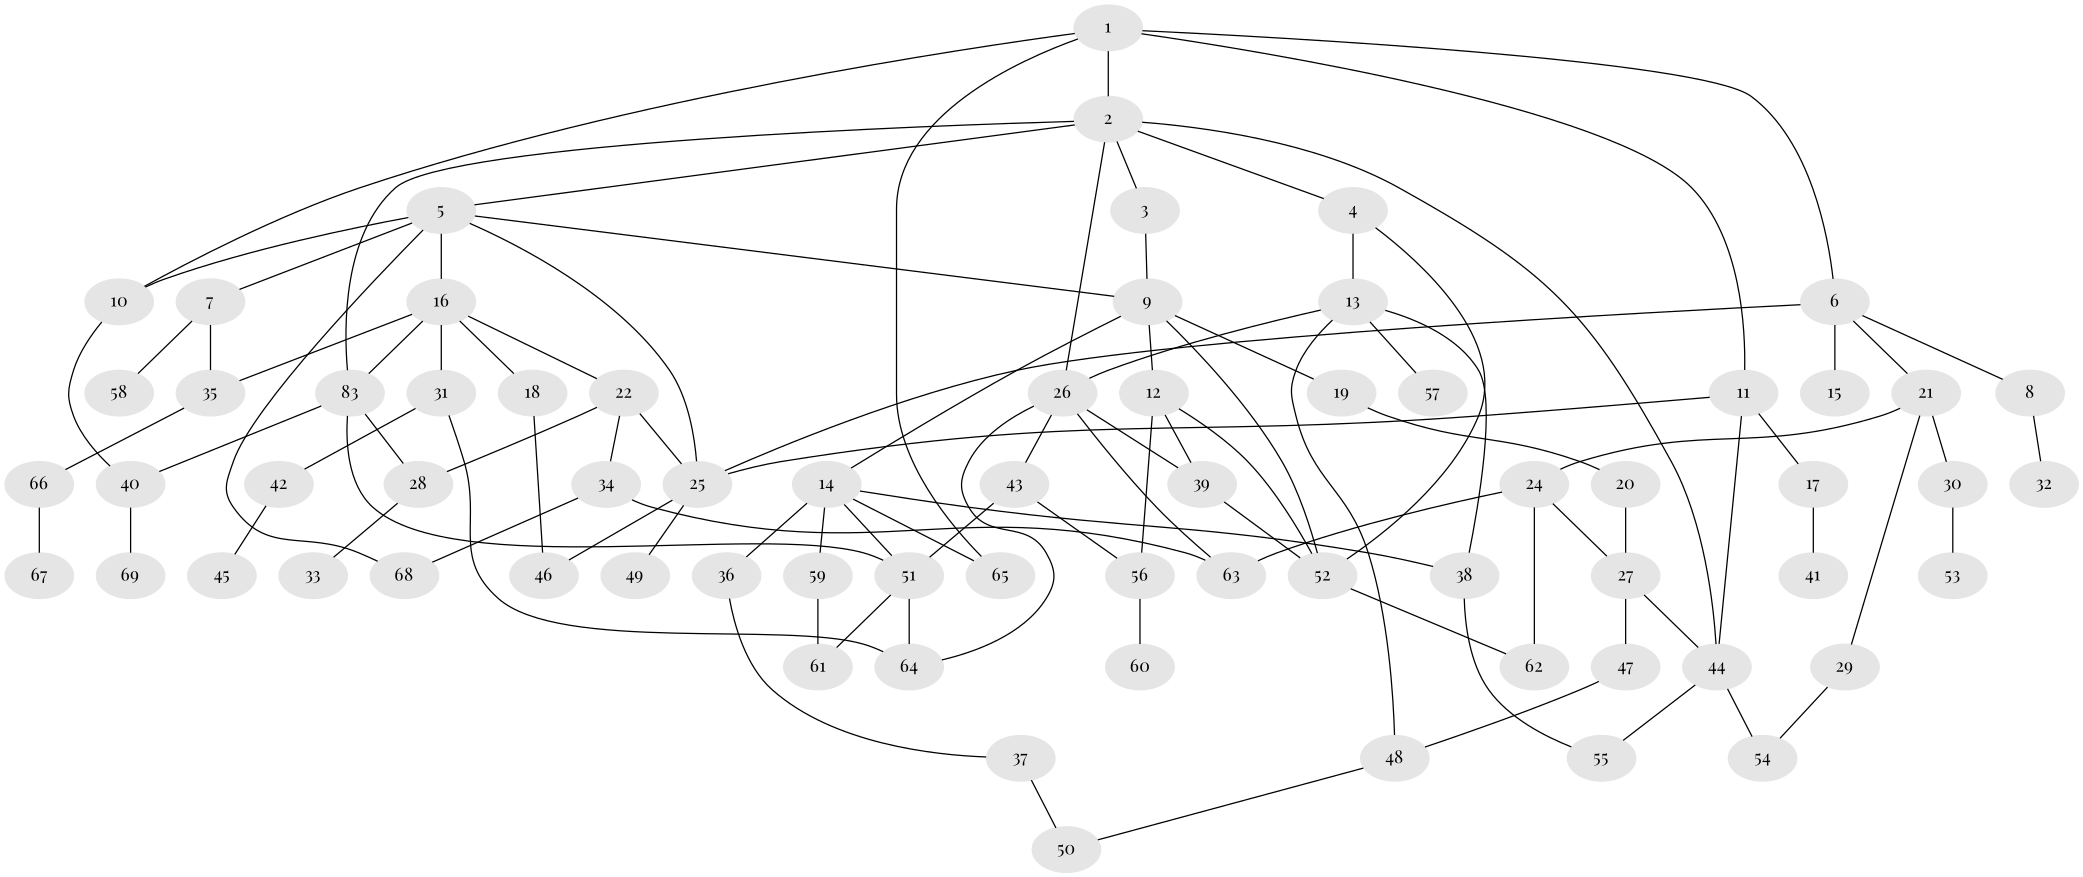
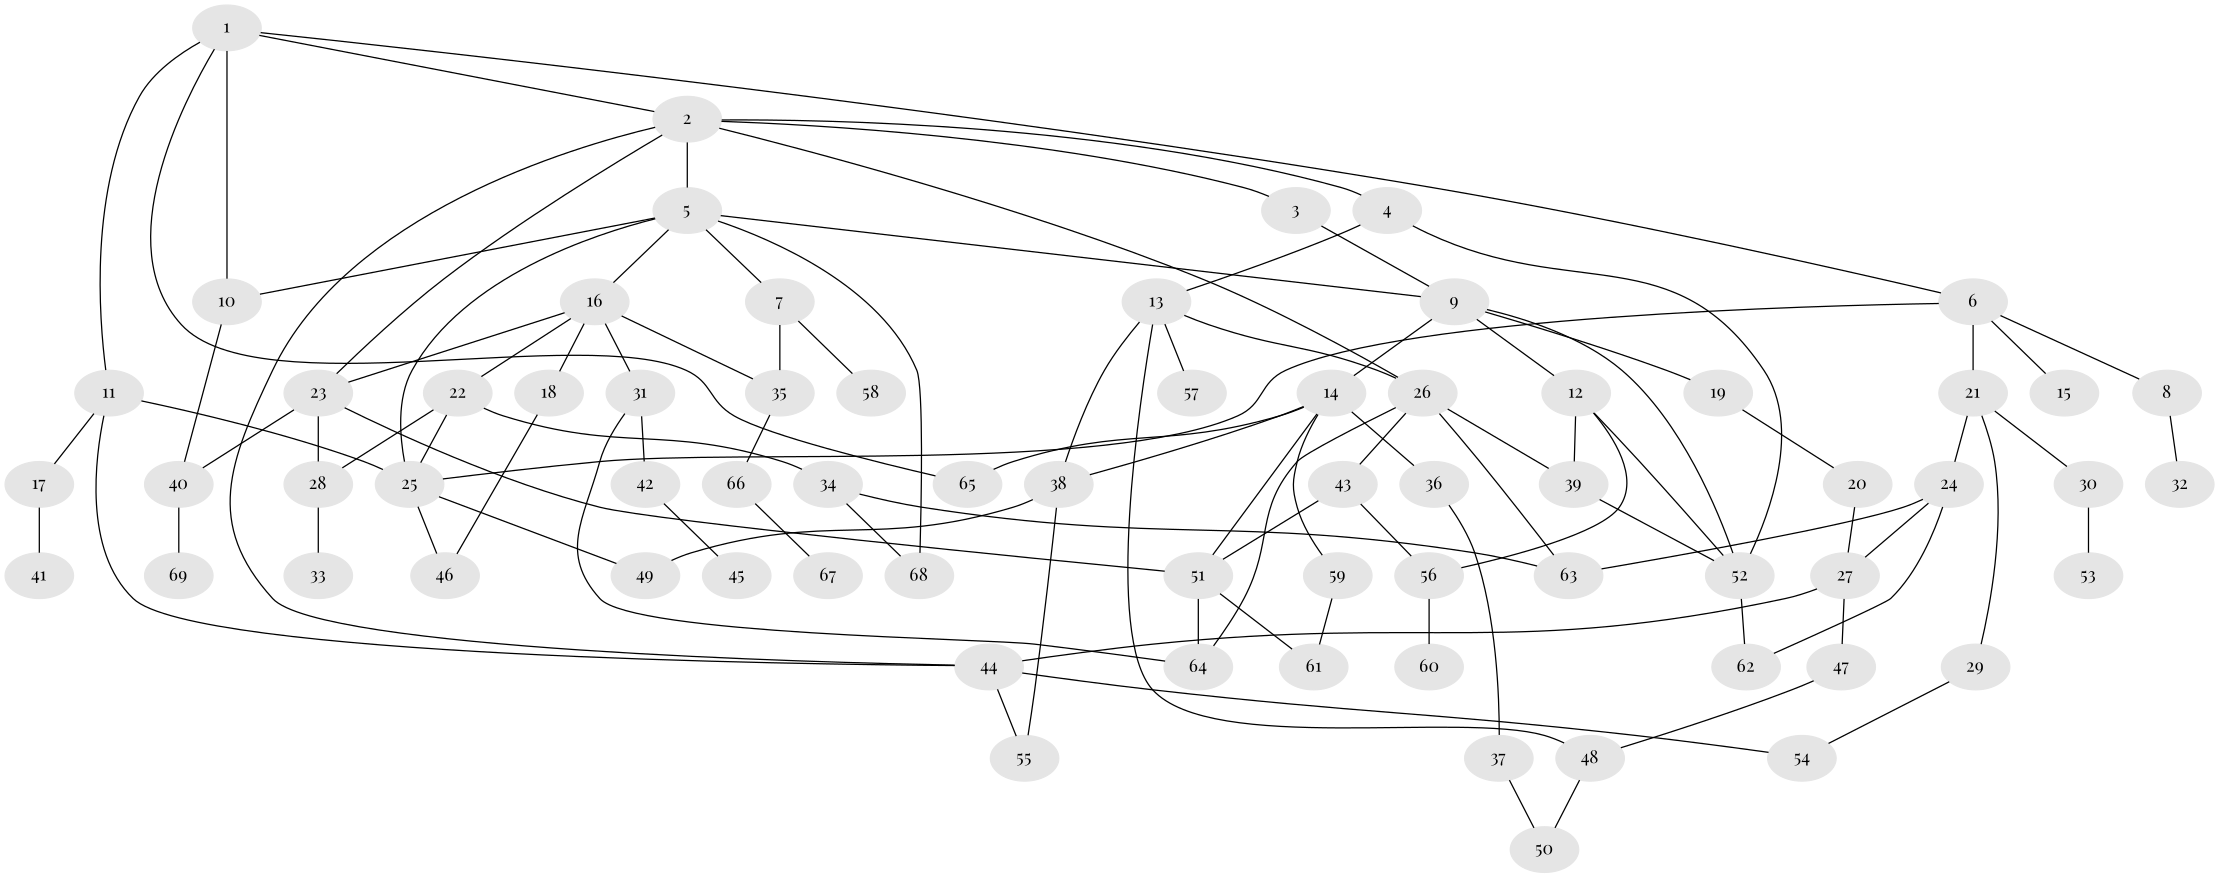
(350, 393) -> (318, 393)
none -> (852, 530)
